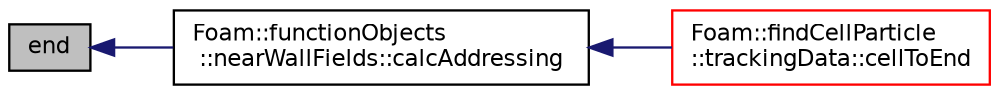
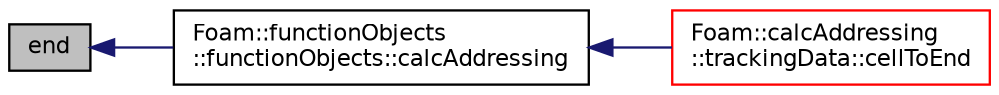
(381, 48) -> (381, 48)
(831, 48) -> (831, 48)
